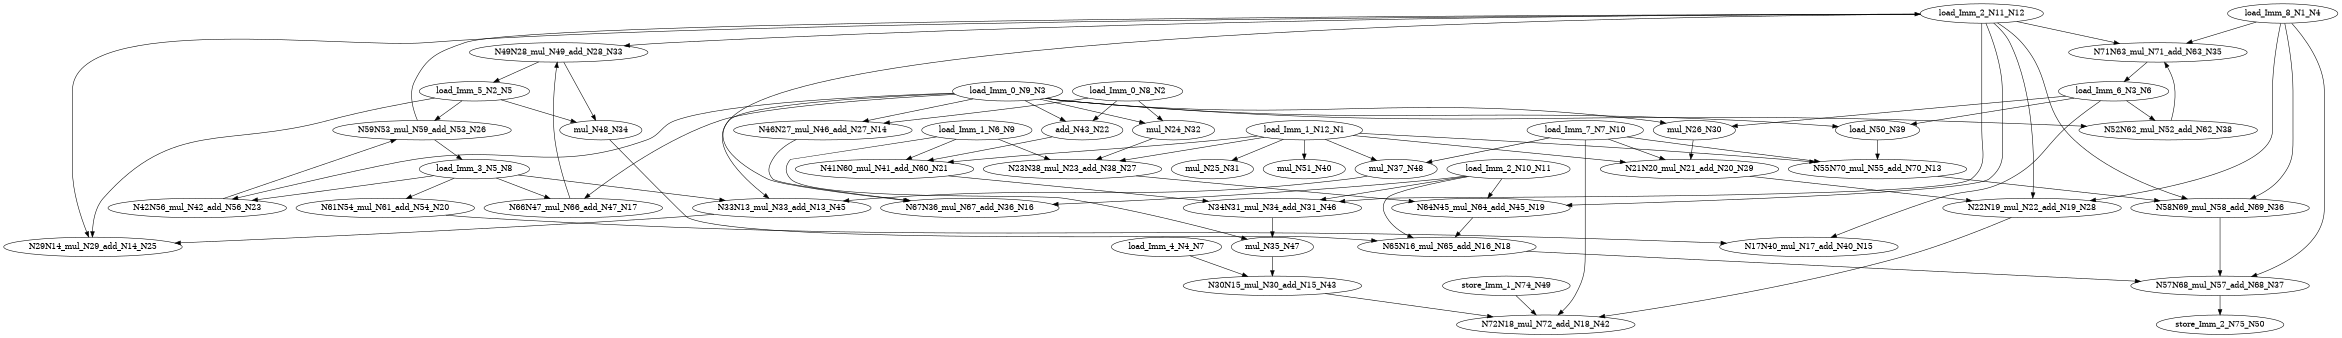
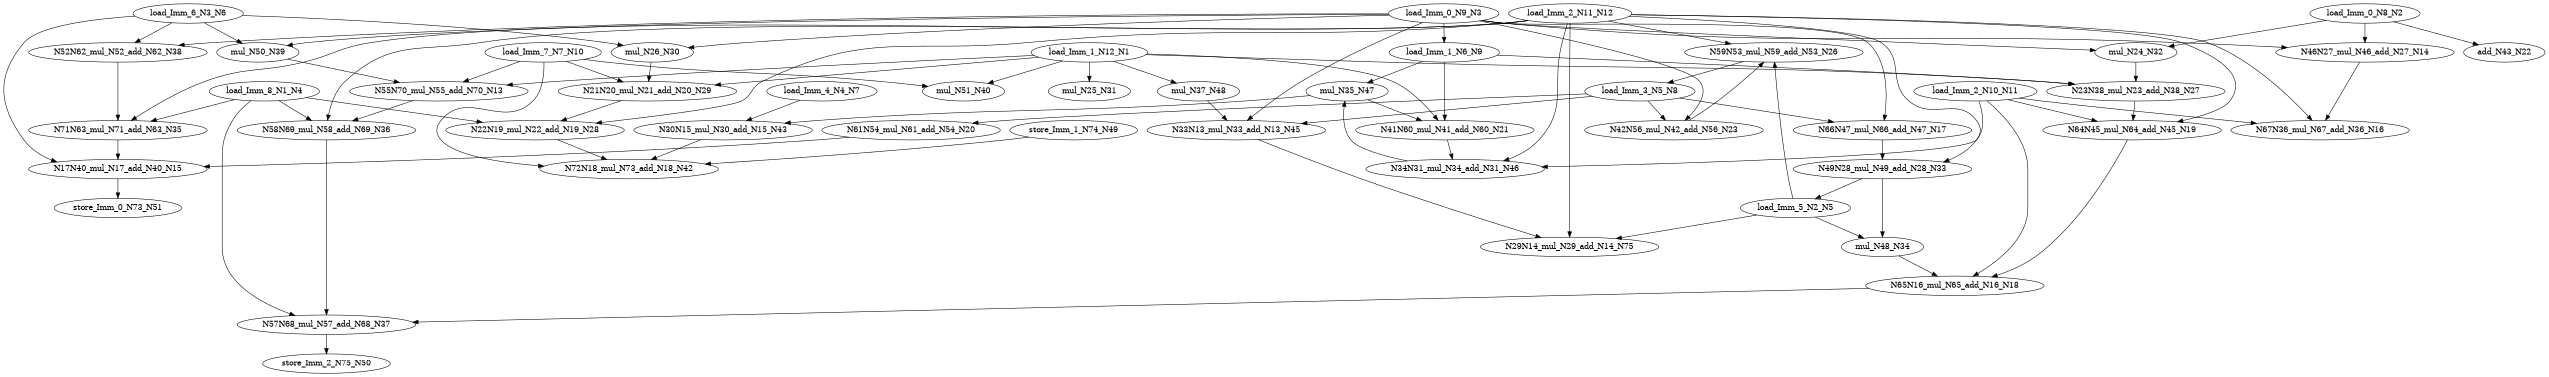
(1136, 19) -> (1644, 28)
(2138, 70) -> (118, 147)
(1043, 110) -> (1444, 31)
(1878, 130) -> (258, 52)
(993, 148) -> (1392, 109)
(1479, 152) -> (753, 73)
none -> (118, 208)
(93, 247) -> (1570, 247)
(1546, 325) -> (629, 169)
